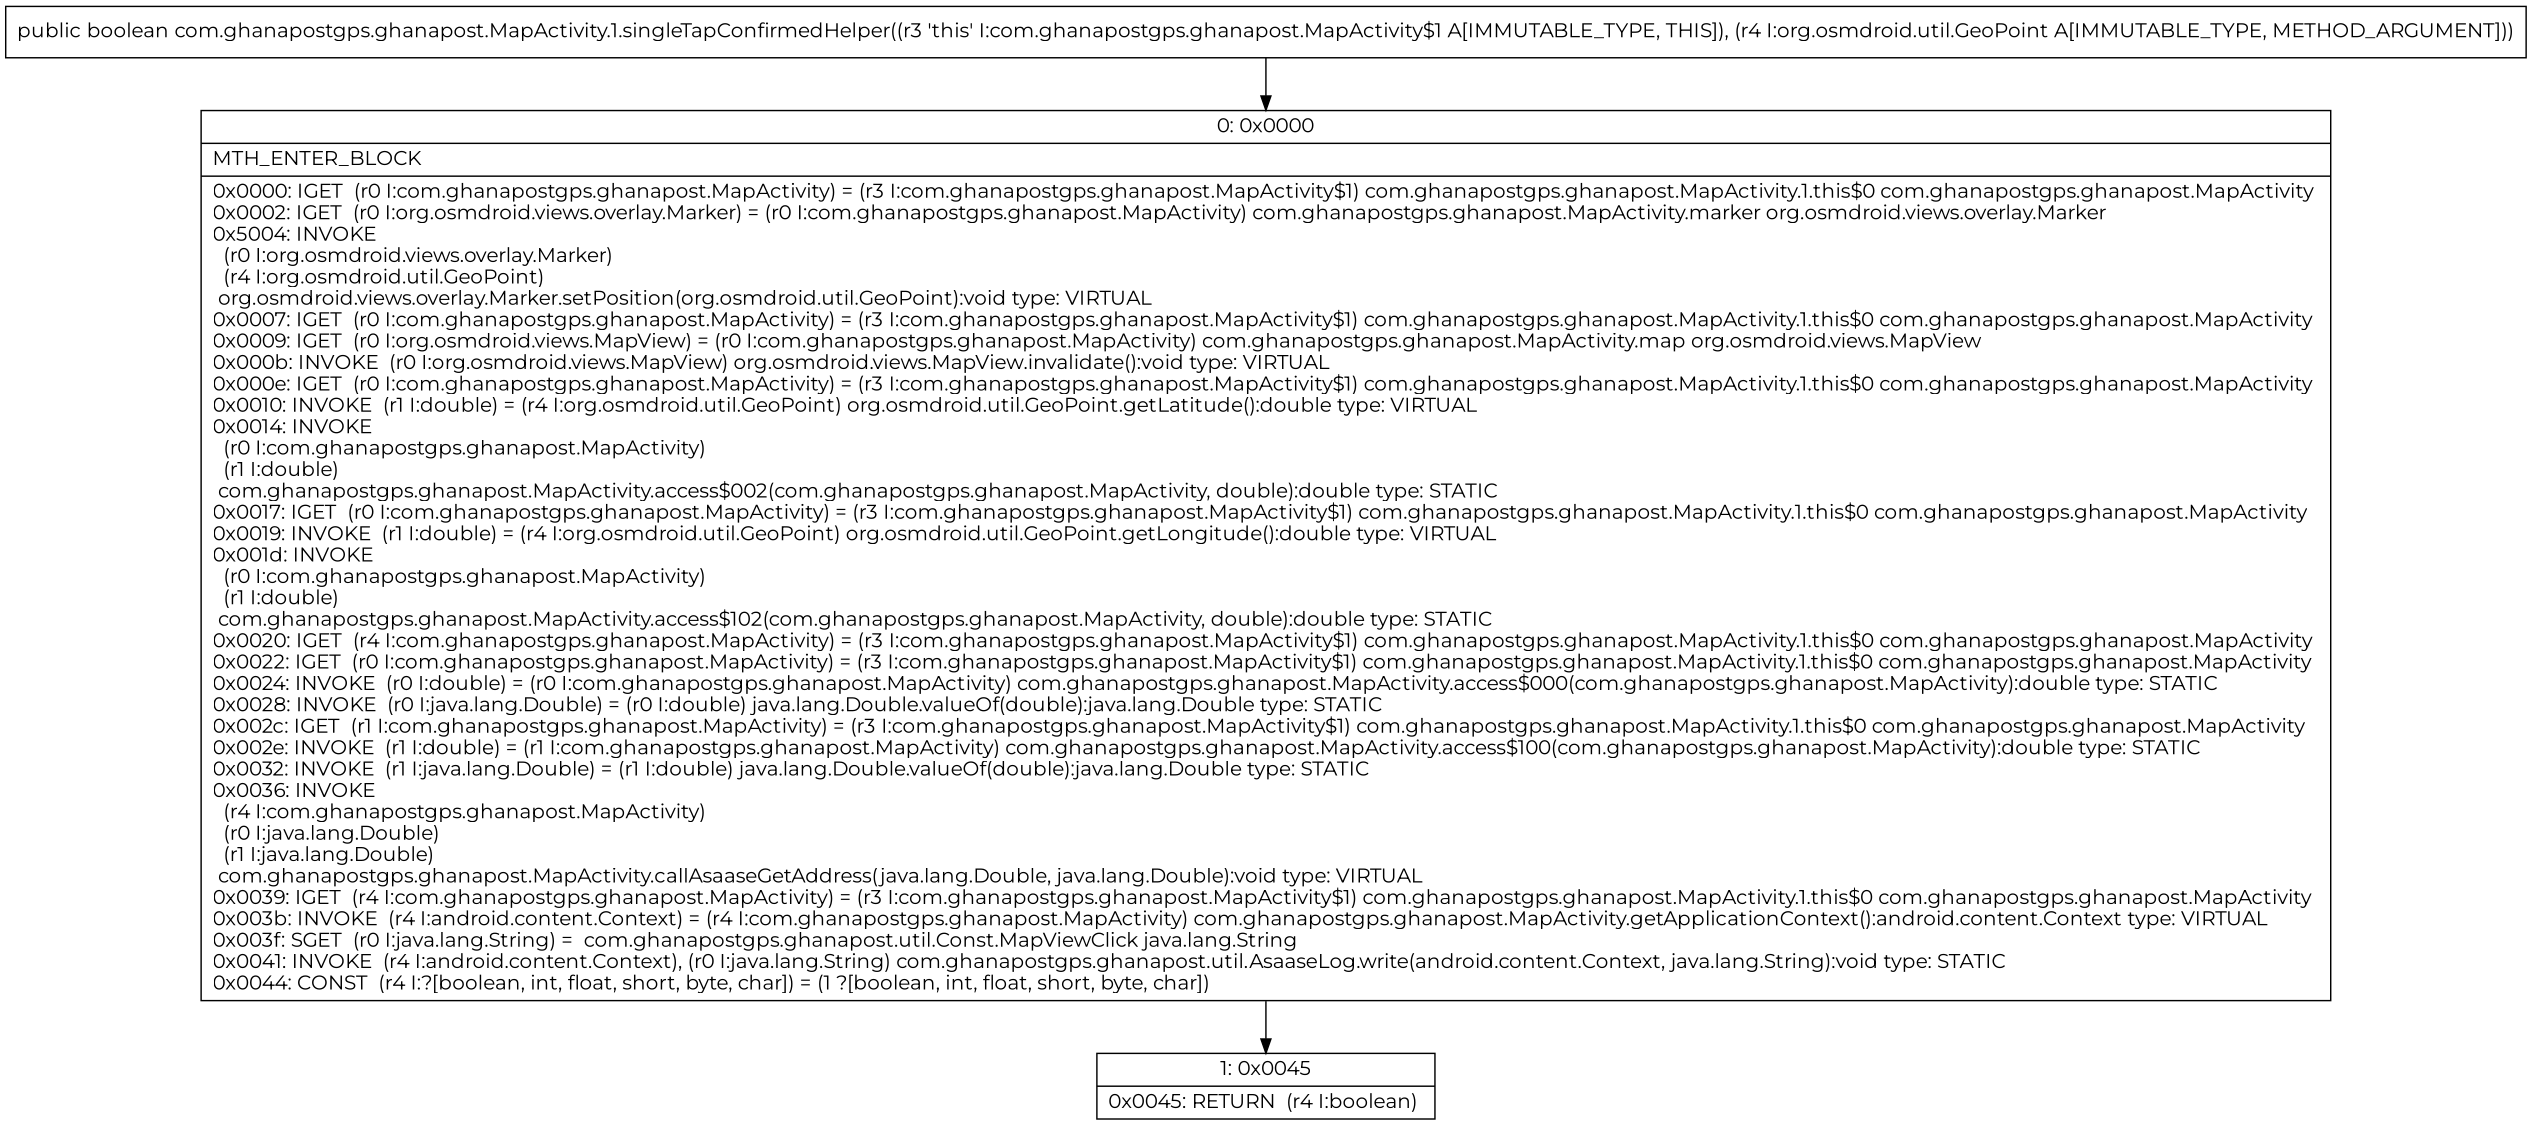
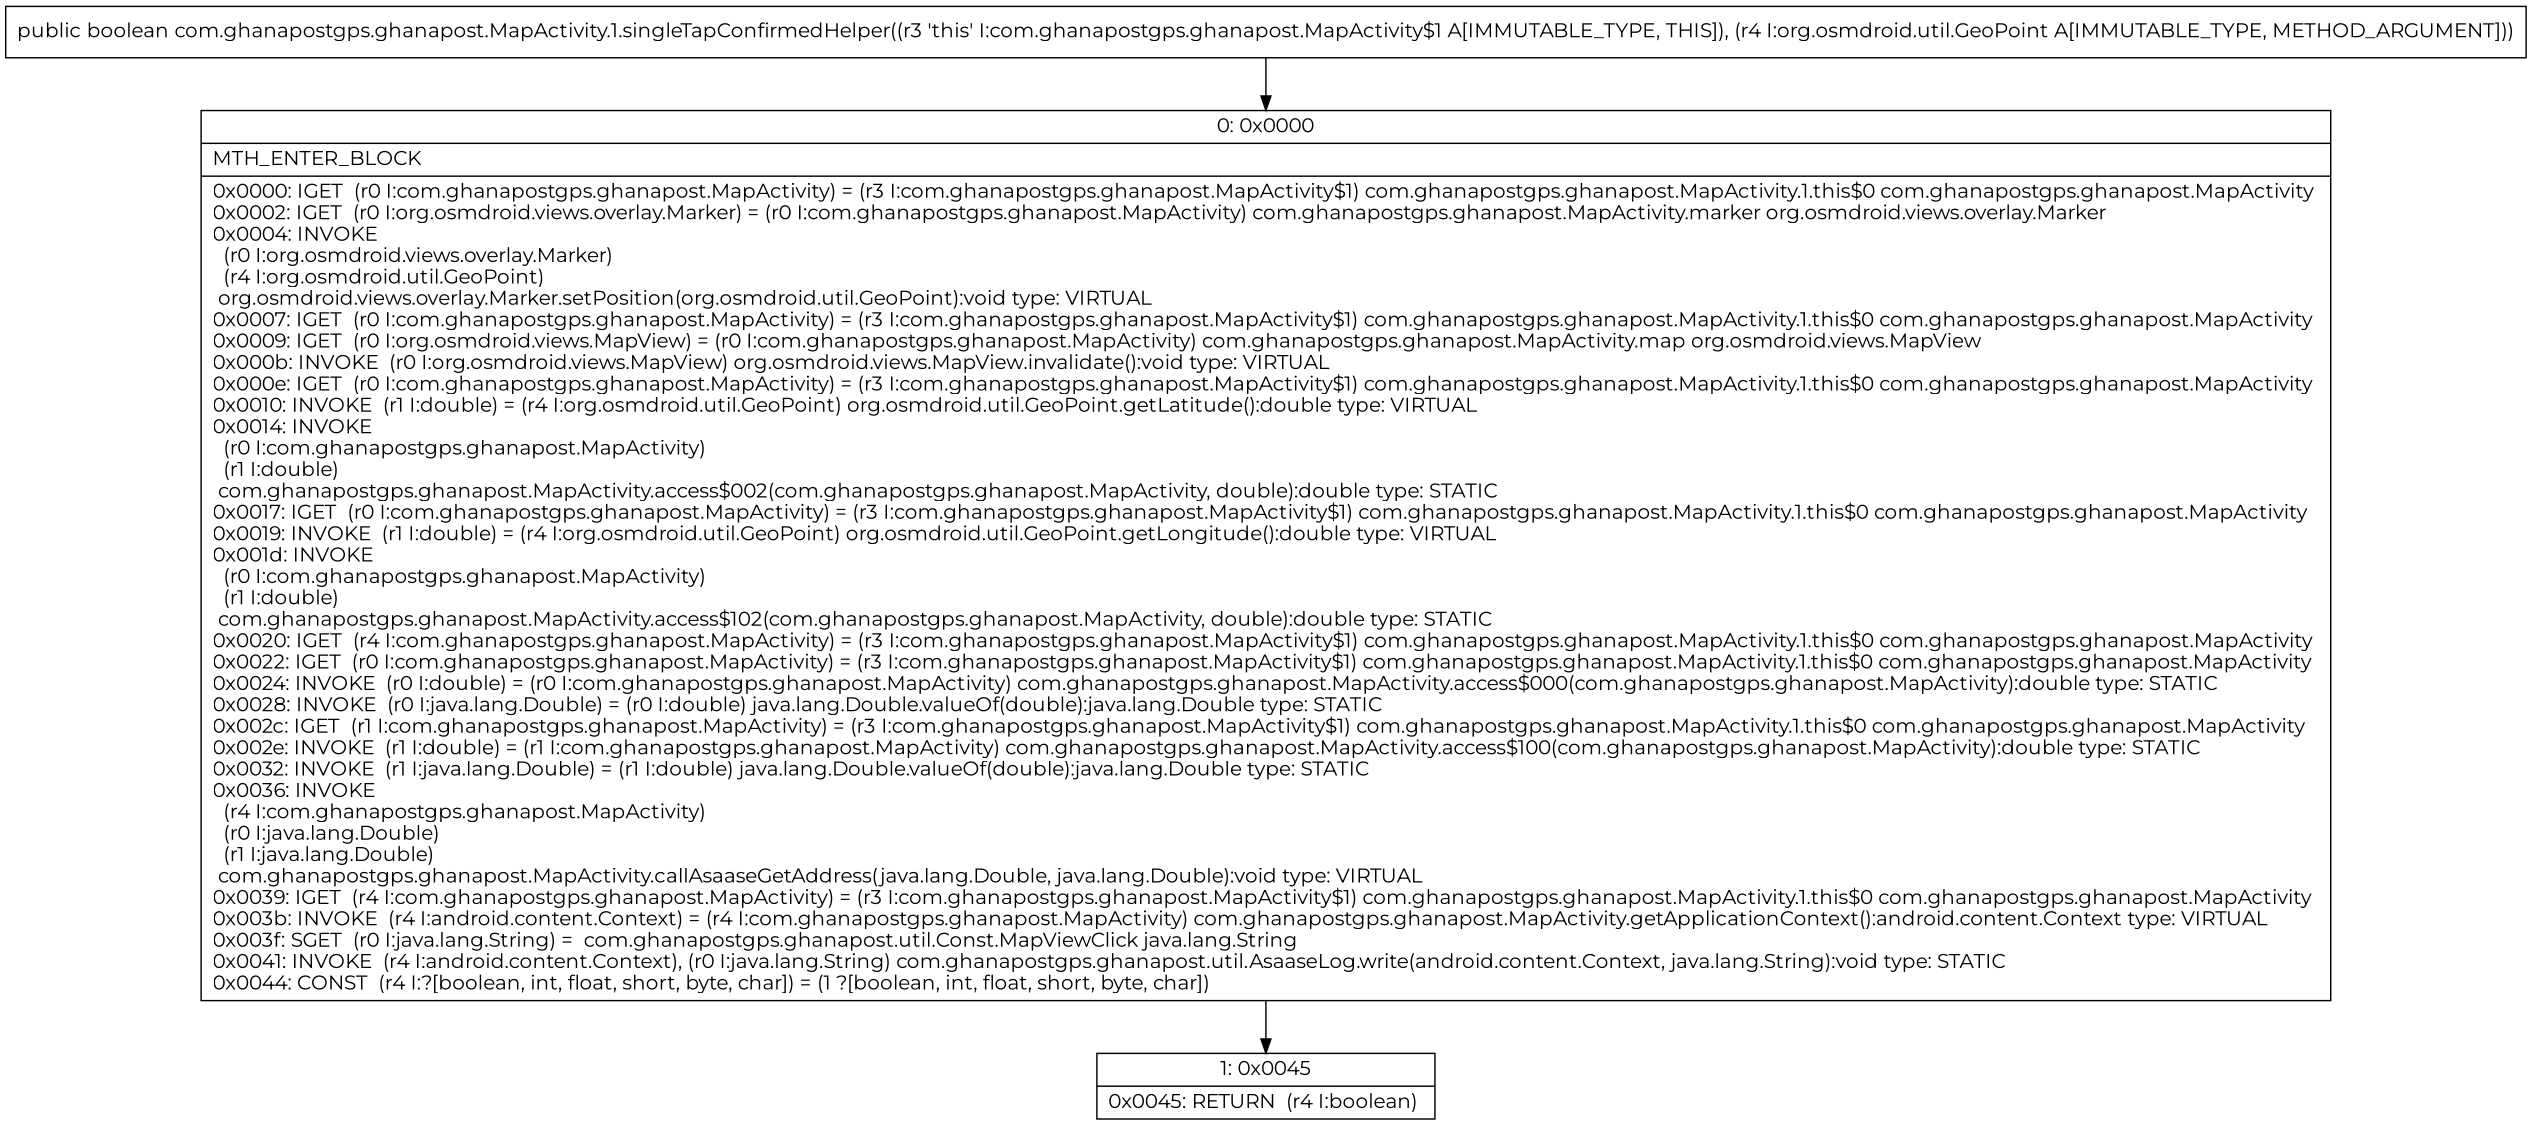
(300, 235) -> (301, 235)
